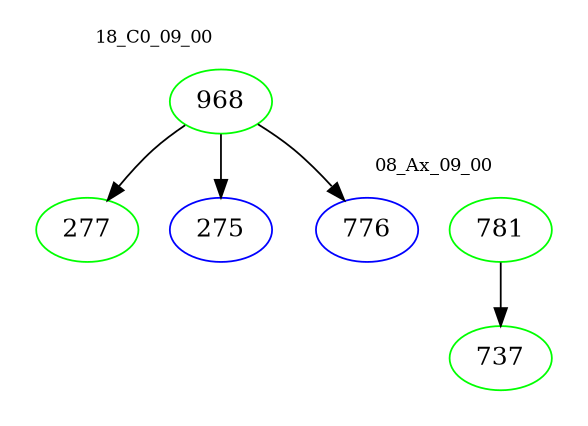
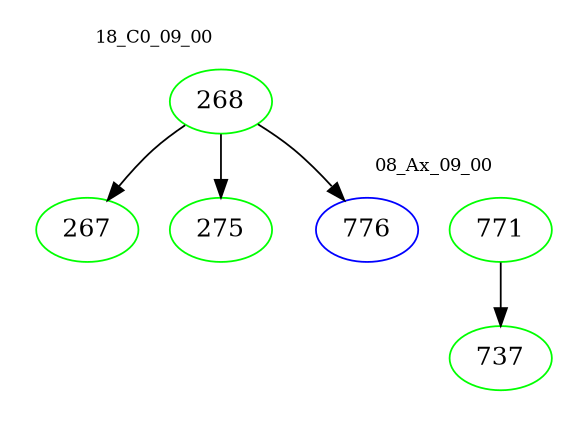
(221, 102) -> (221, 102)
(87, 230) -> (87, 230)
(221, 230) -> (221, 230)
(501, 230) -> (501, 230)
